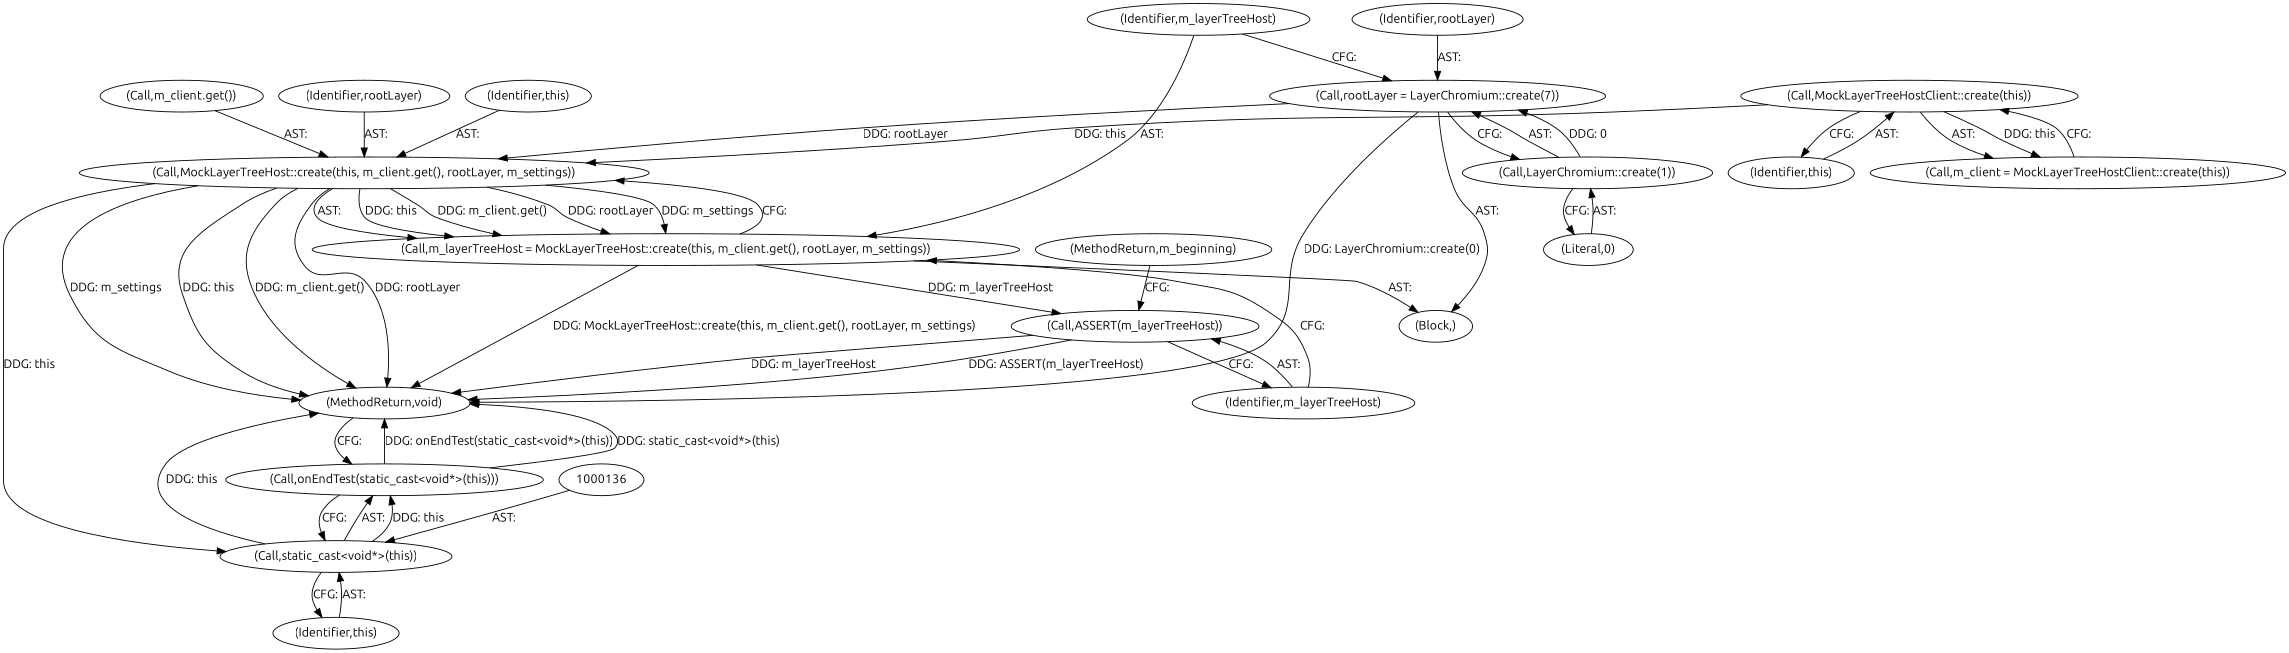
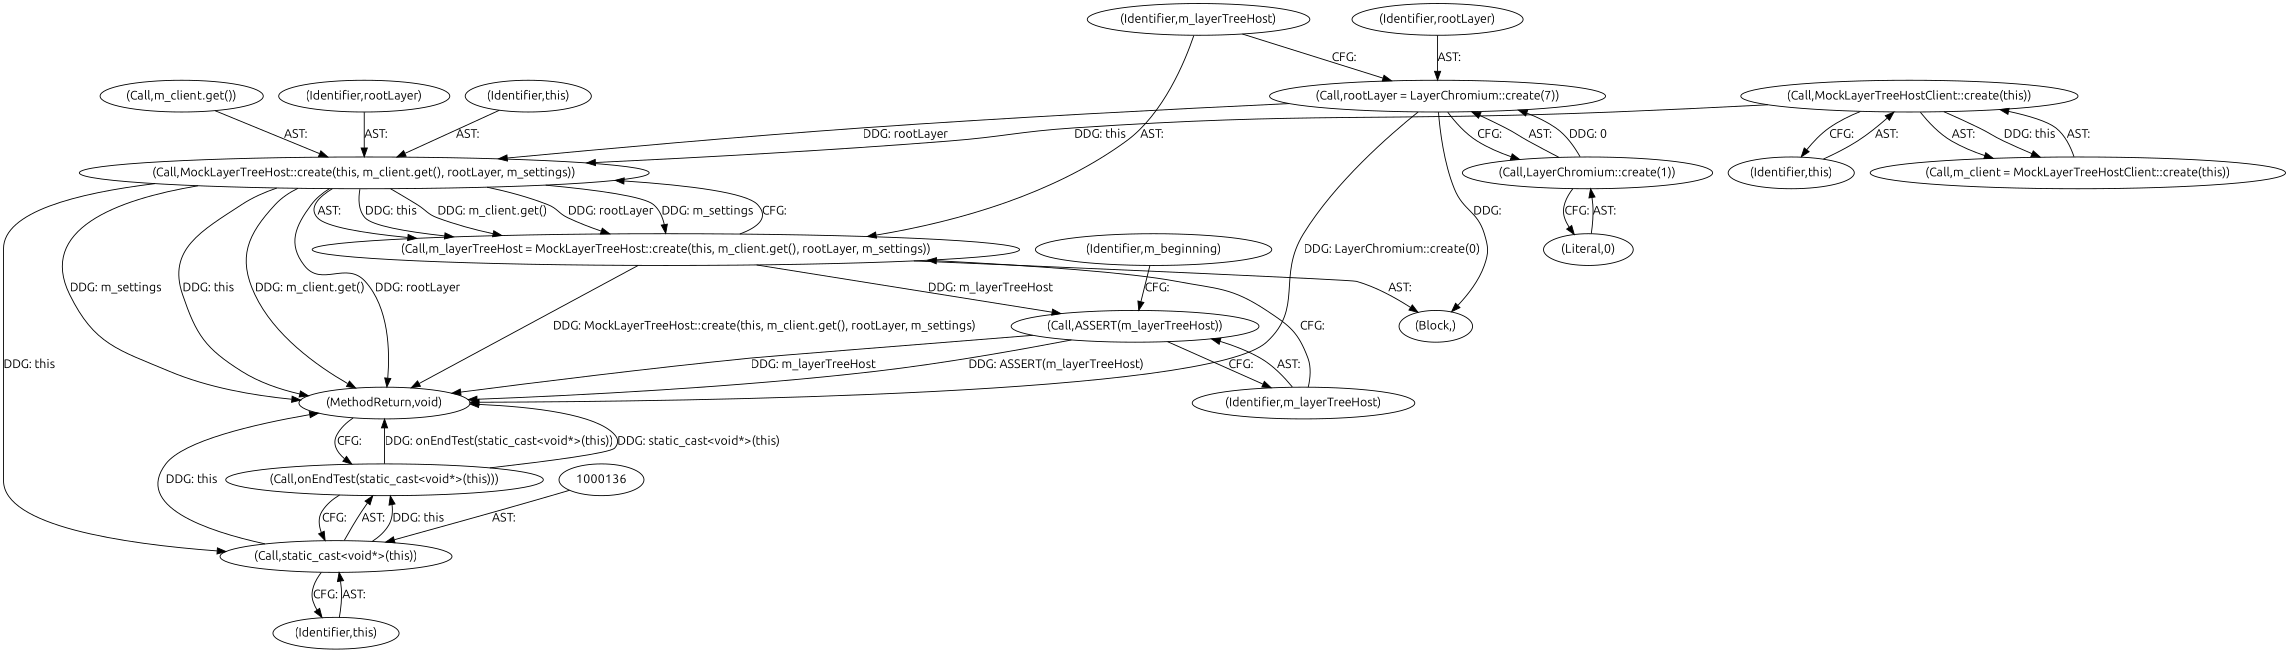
(2081, 134) -> (2081, 134)
(1489, 211) -> (1489, 211)
(1154, 250) -> (1154, 250)
